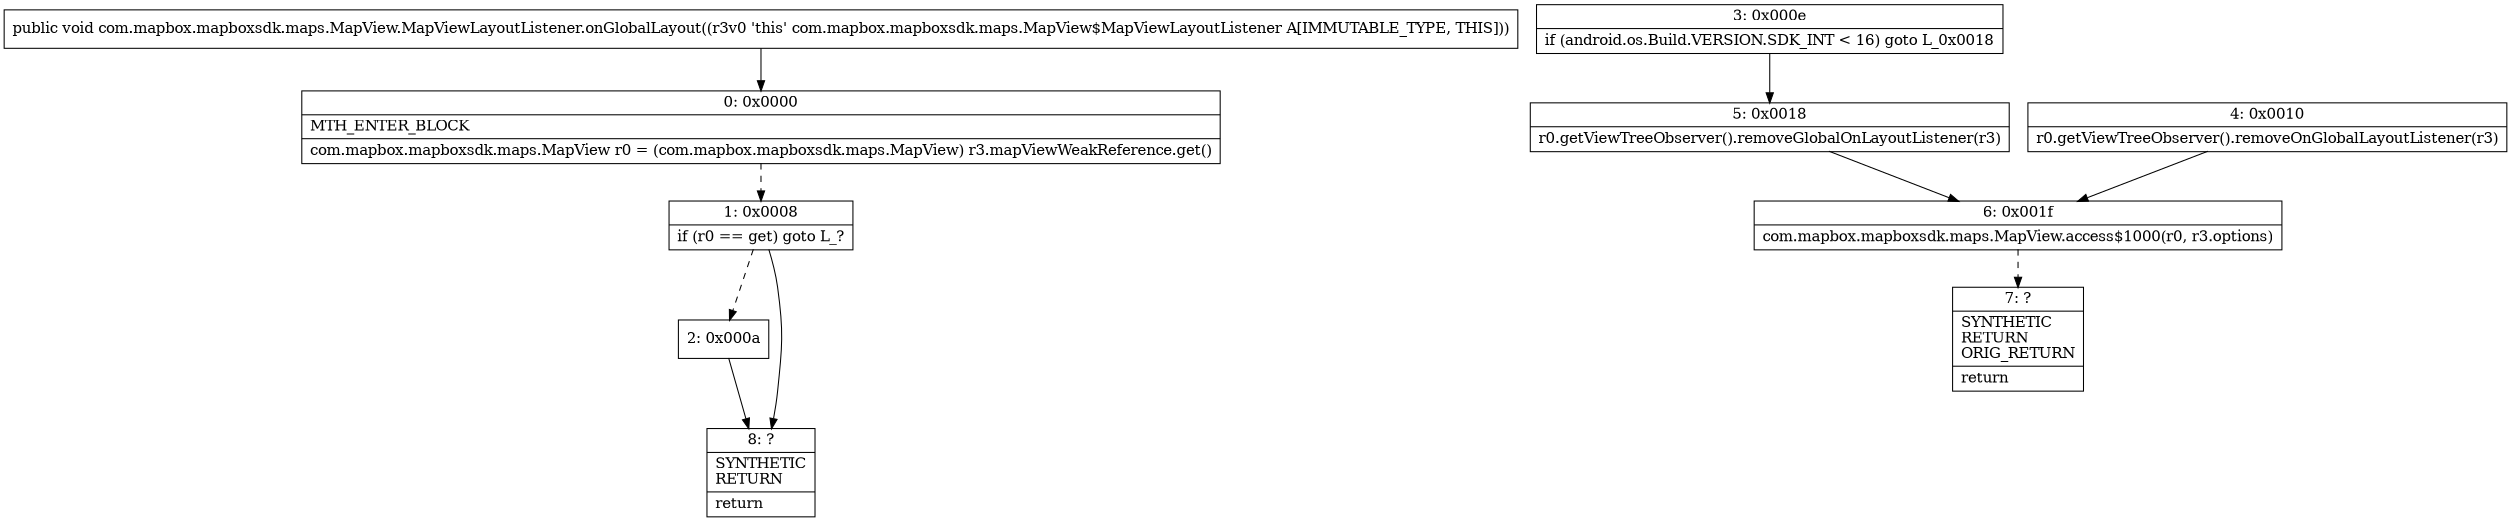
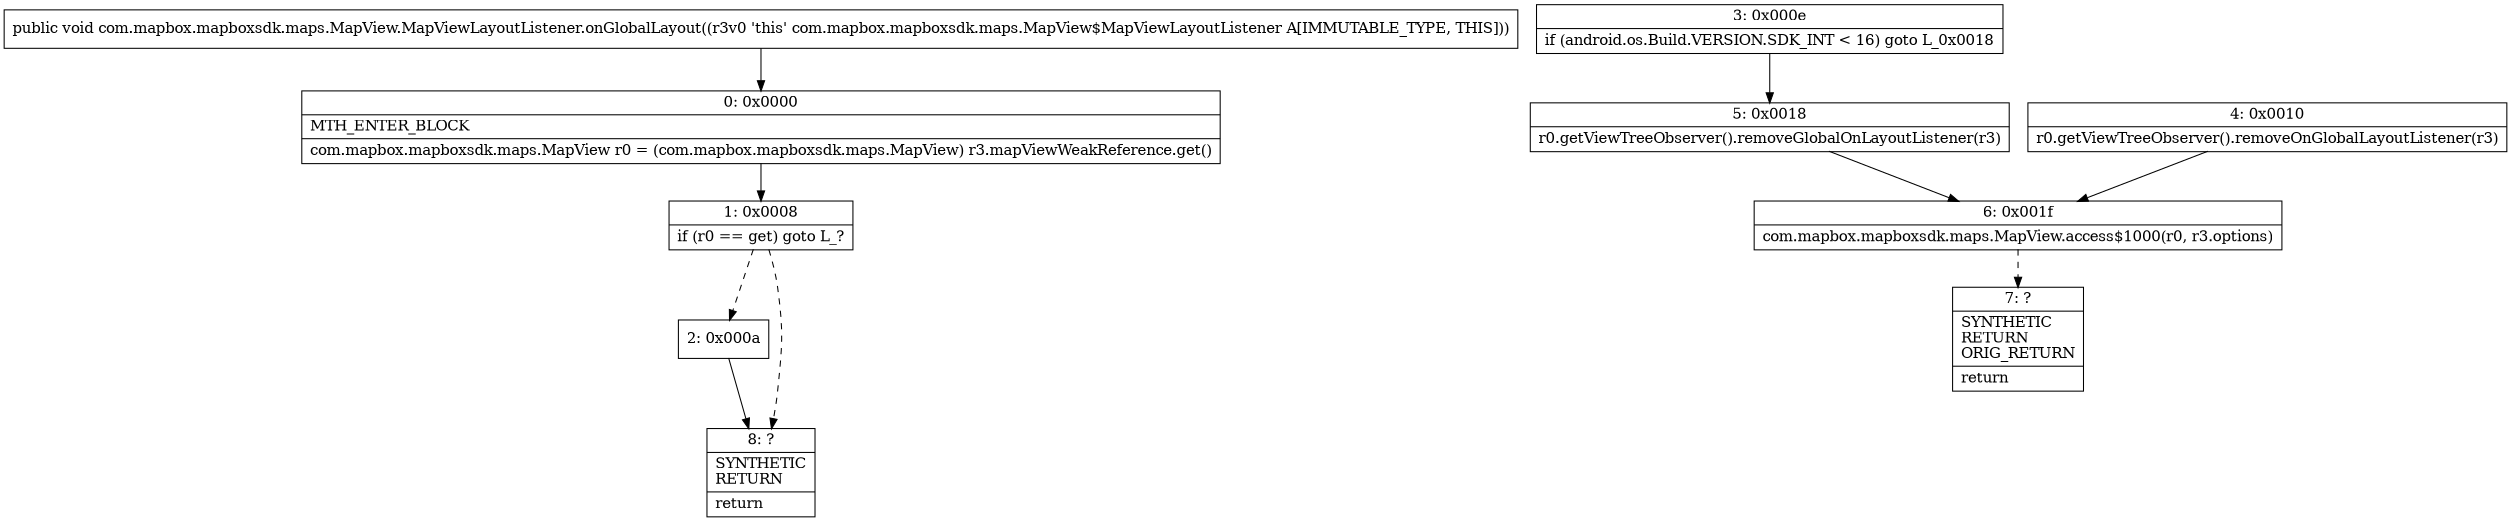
(761, 177) -> (761, 177)
(782, 334) -> (782, 334)
